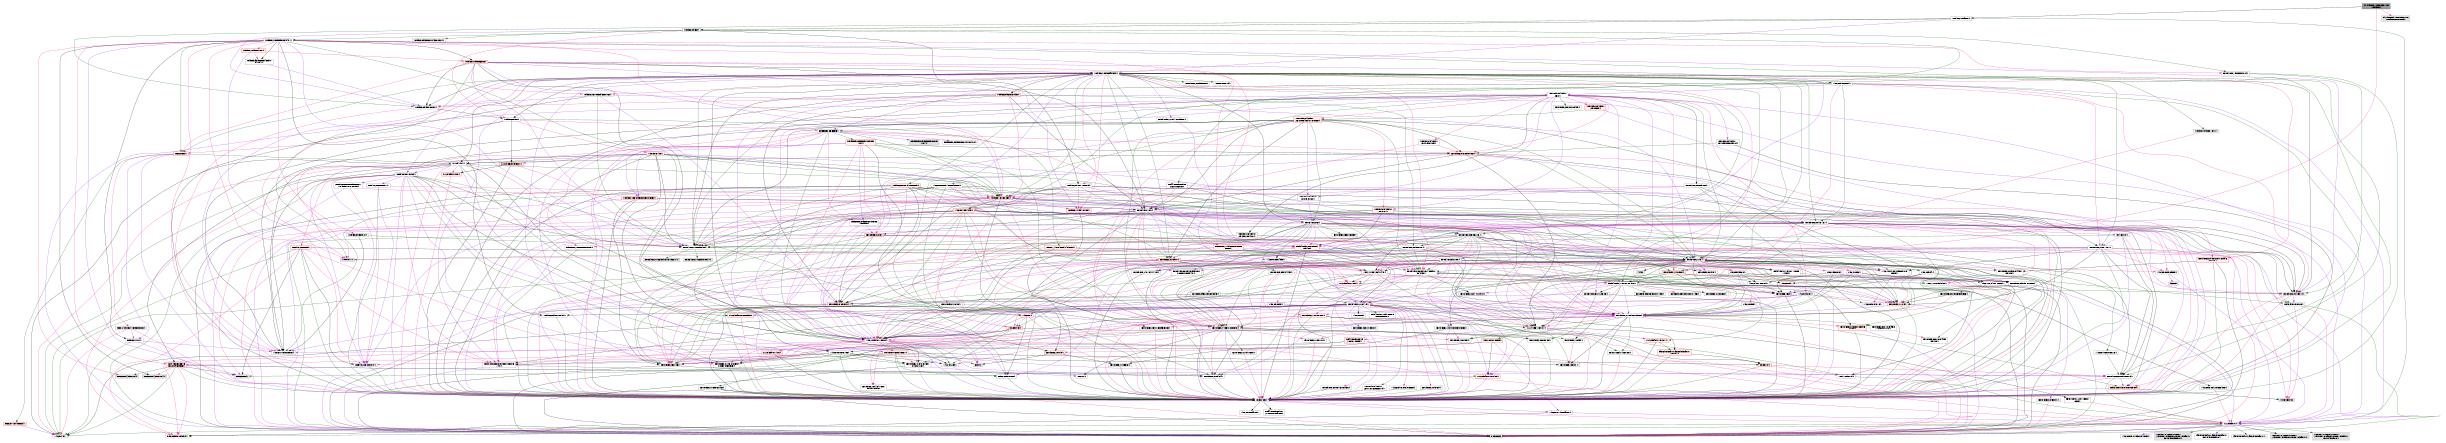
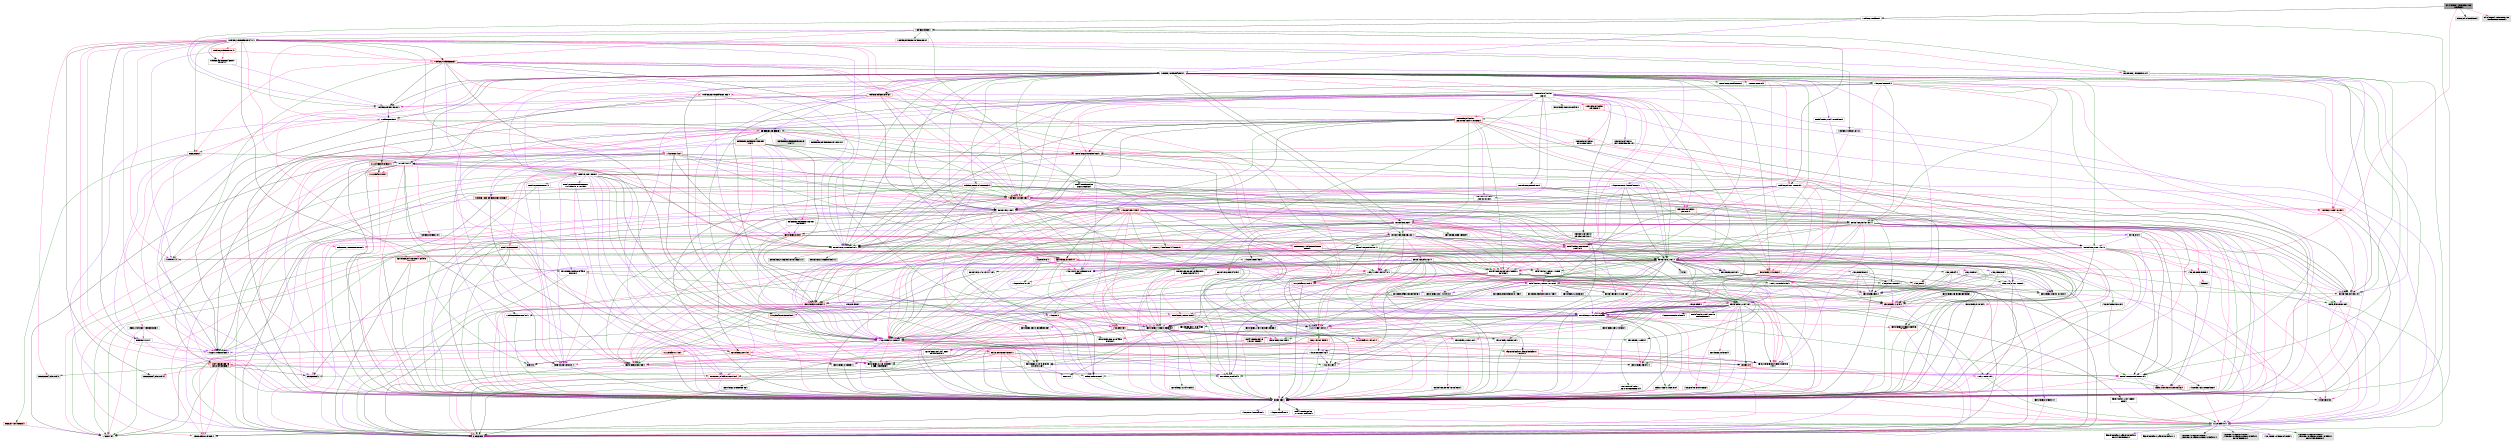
none -> (2467, 19)
(451, 85) -> none
none -> (1993, 290)
(1851, 299) -> (1058, 265)
(1358, 316) -> (1673, 316)
(1488, 376) -> (723, 376)
(1526, 376) -> (1302, 369)
